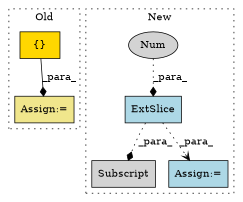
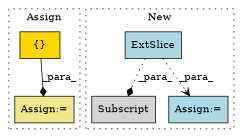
(44, 17) -> (44, 17)
(153, 45) -> none
